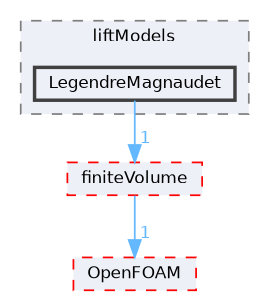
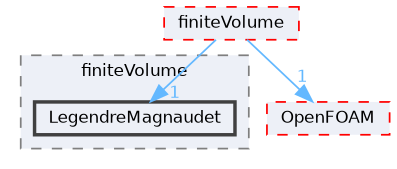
(135, 37) -> (135, 72)
(135, 125) -> (188, 66)
